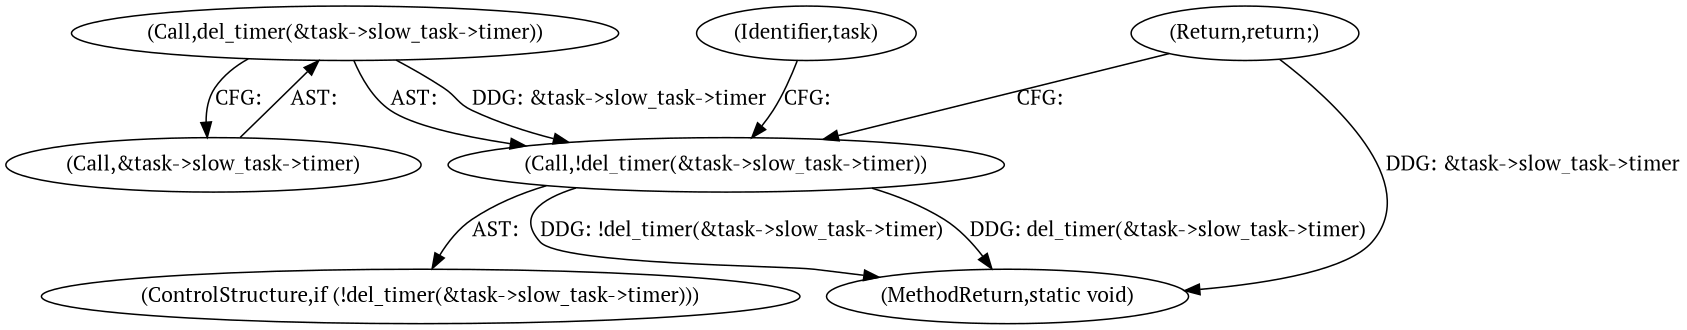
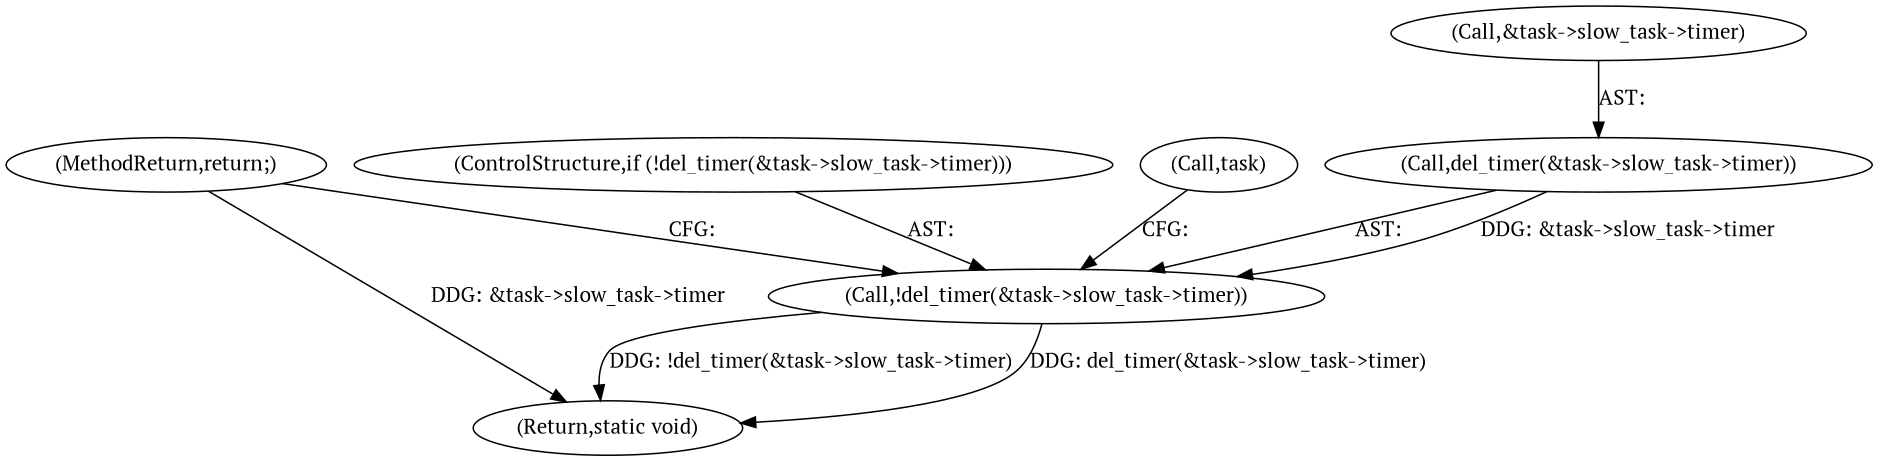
(806, 33) -> (1219, 165)
(1245, 33) -> (166, 165)
(217, 84) -> none
(486, 211) -> (883, 228)
(1008, 296) -> (608, 428)
